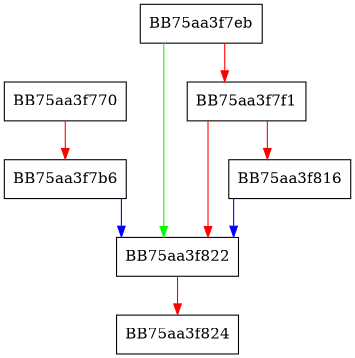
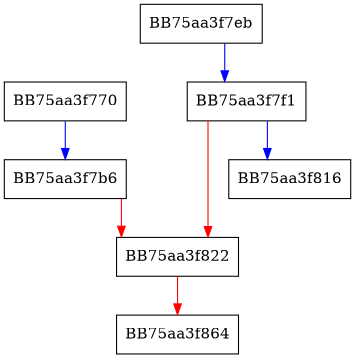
(225, 57) -> (225, 57)
(65, 135) -> (65, 135)
(164, 135) -> none
(267, 135) -> (267, 135)
(121, 212) -> (121, 212)
(234, 212) -> none
(178, 335) -> (178, 335)
